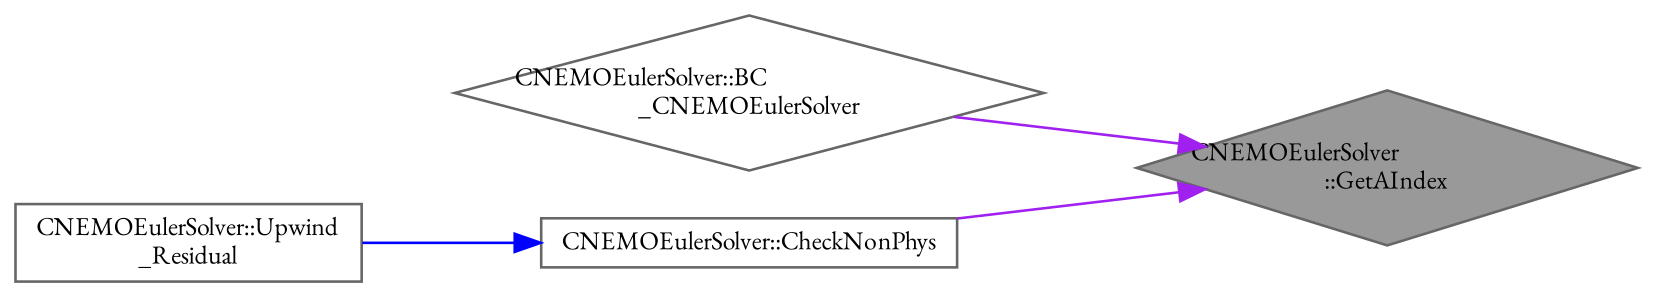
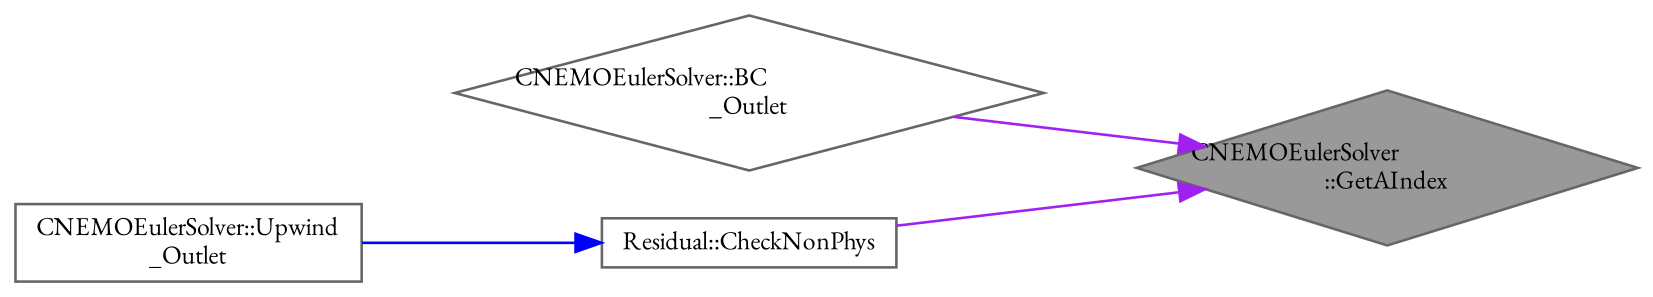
(749, 93) -> (749, 93)
(189, 243) -> (189, 243)
(749, 243) -> (749, 243)
